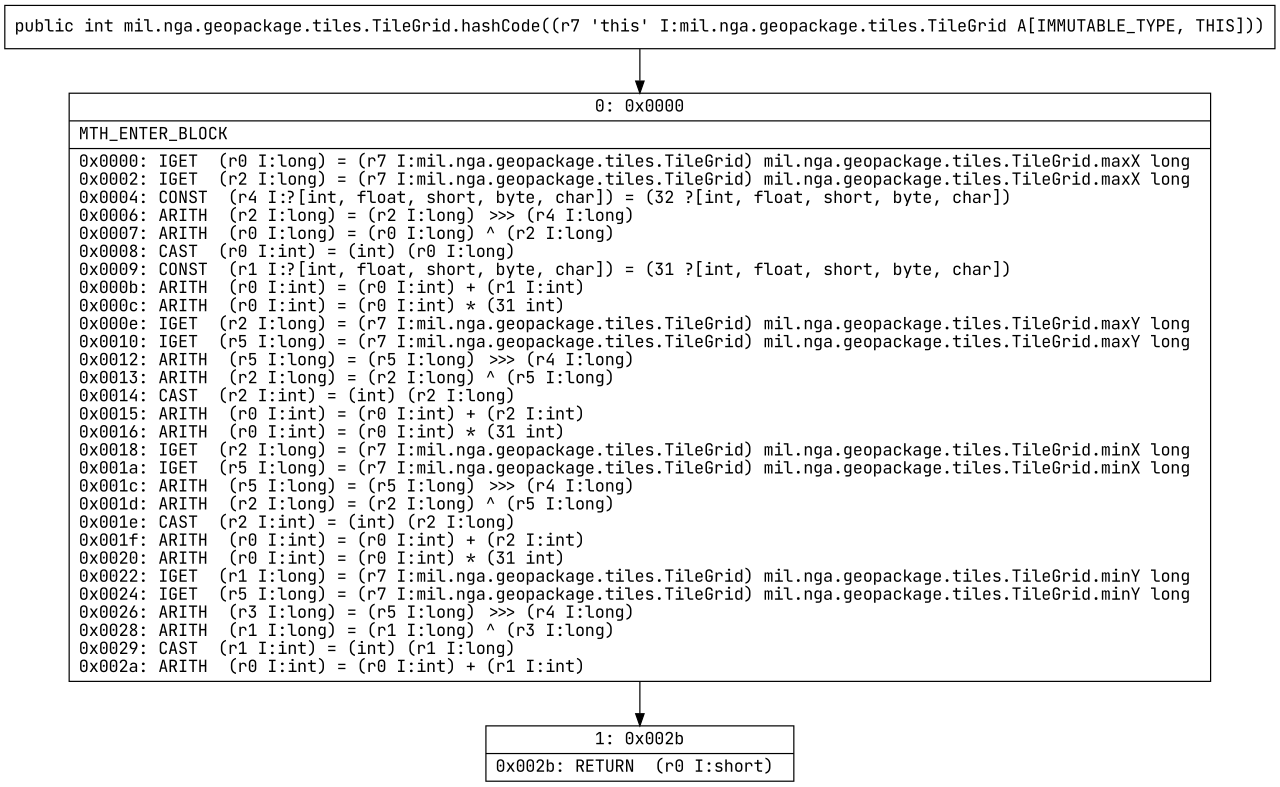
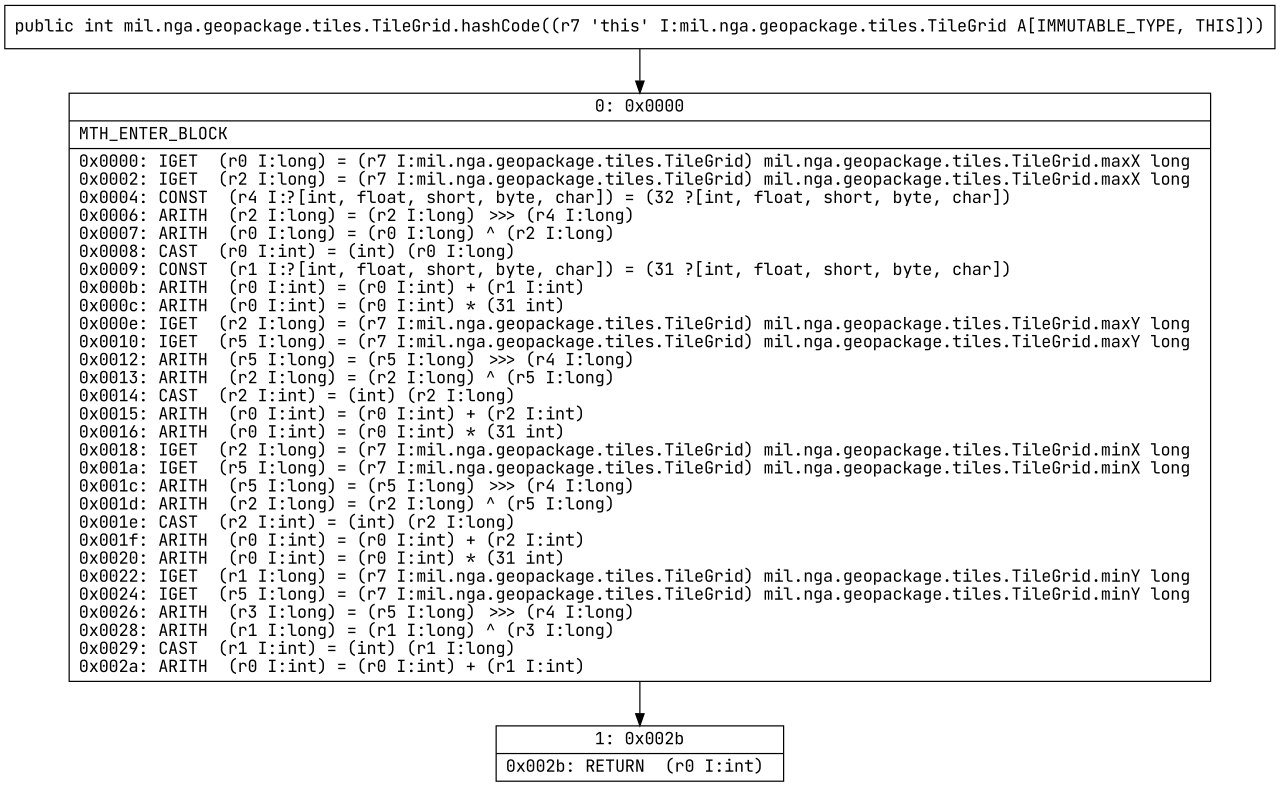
(640, 767) -> (640, 767)
